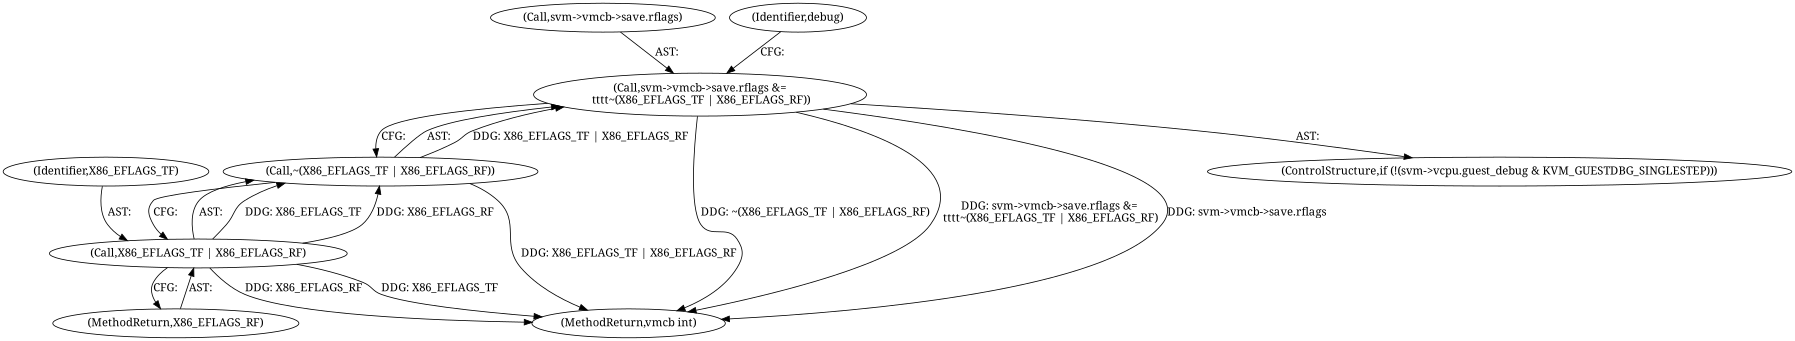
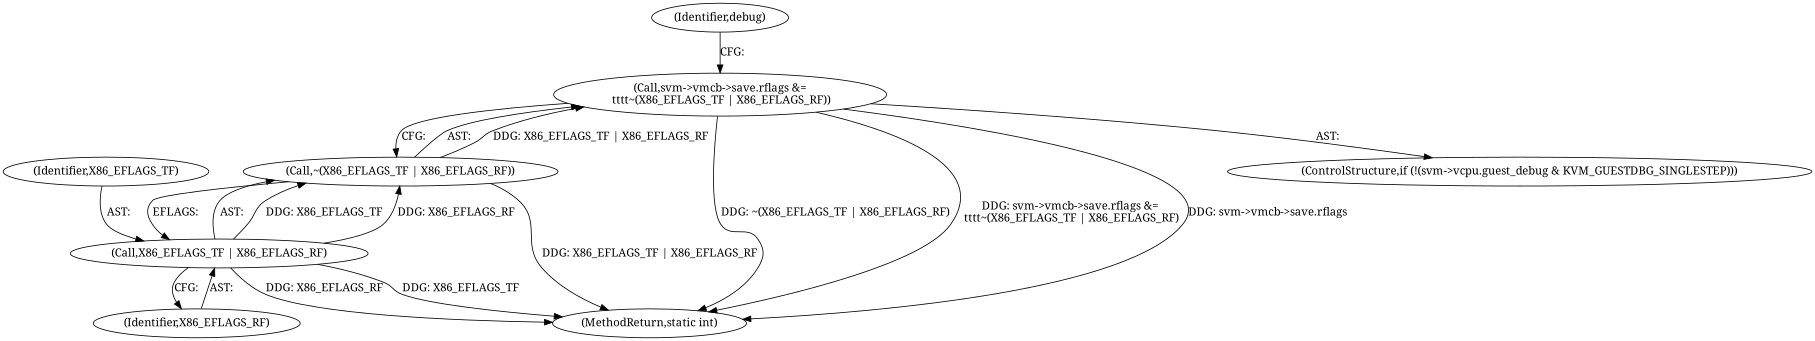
(603, 18) -> none
(167, 213) -> (177, 213)
(176, 323) -> (197, 323)
(629, 323) -> (649, 323)
